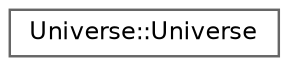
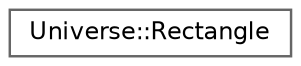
(144, 33) -> (150, 33)
